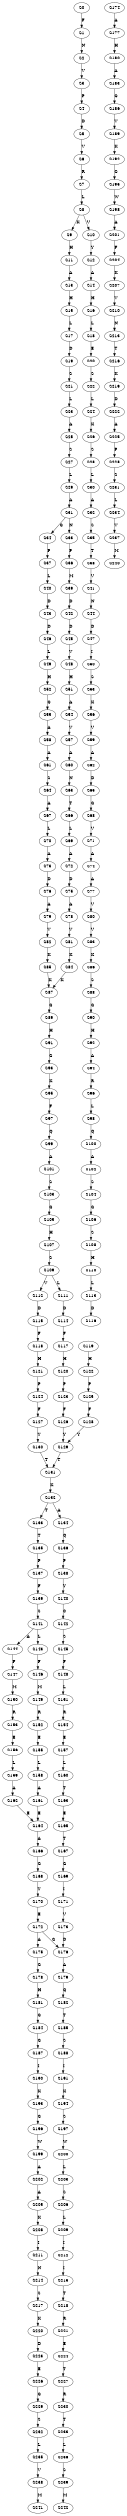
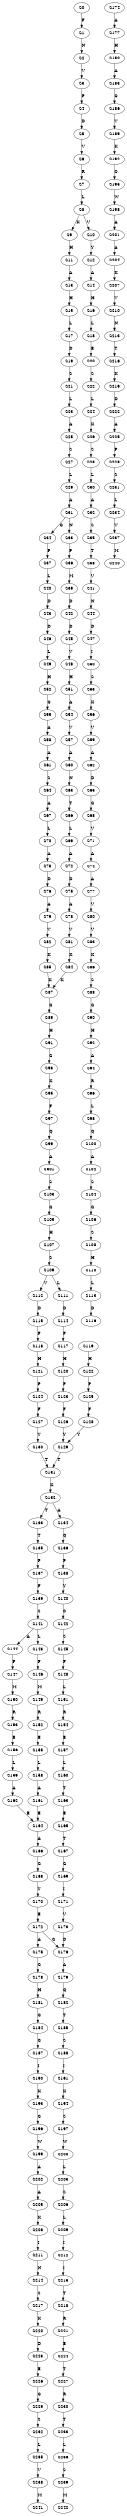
(116, 248) -> (116, 248)
(49, 1170) -> (49, 1170)
